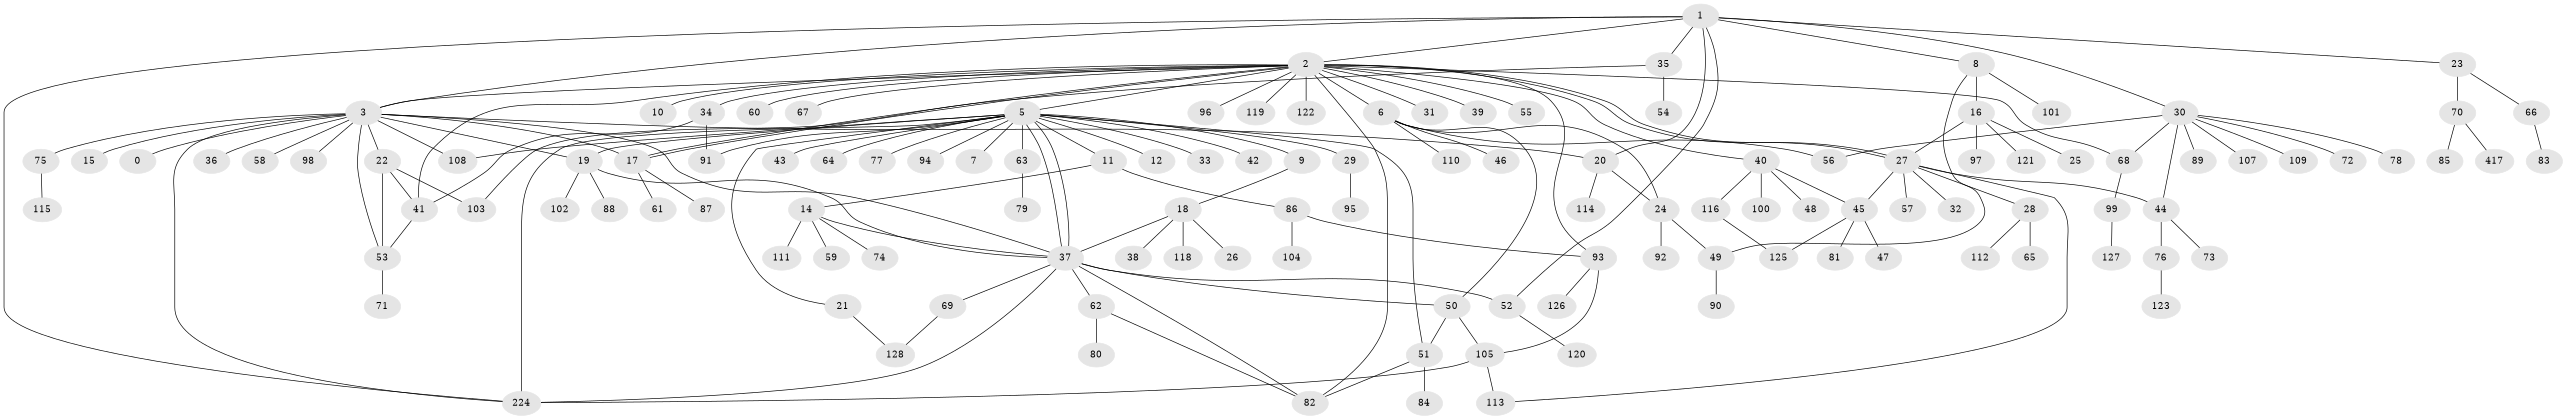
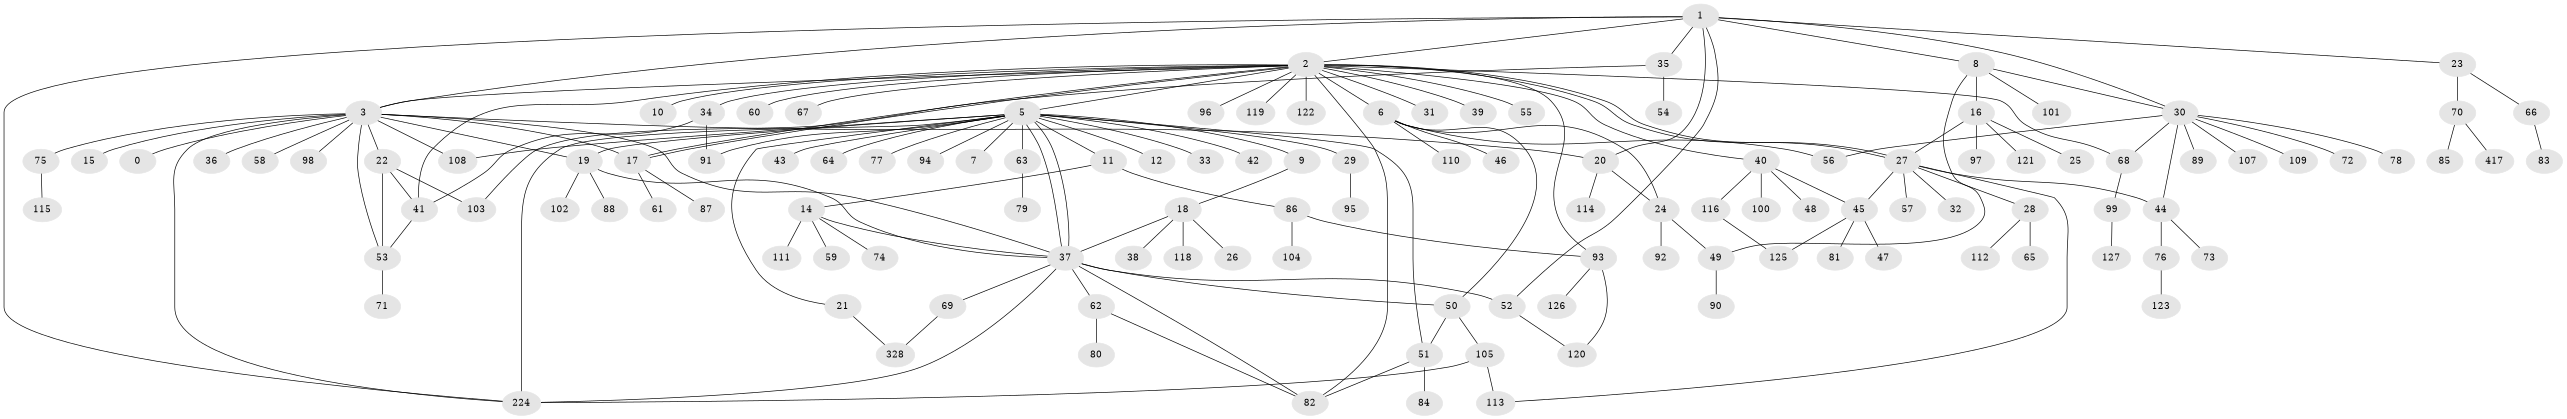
none -> (2078, 89)
(1569, 330) -> (1607, 310)
(895, 355) -> (895, 355)
